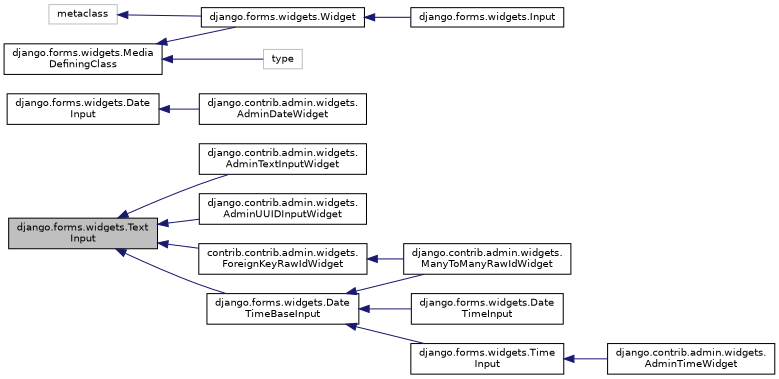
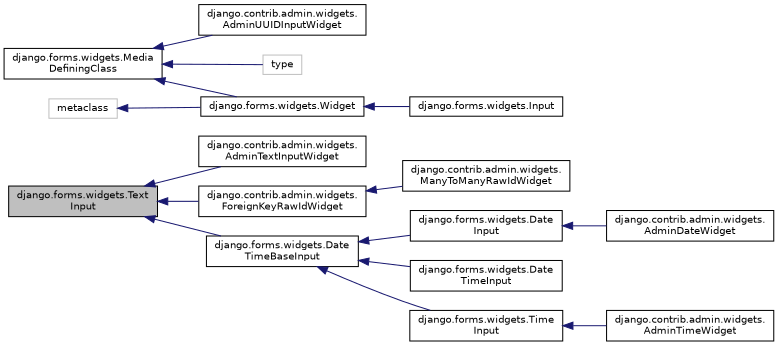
(184, 221) -> (188, 41)
(283, 259) -> (282, 201)
(390, 283) -> (389, 238)
